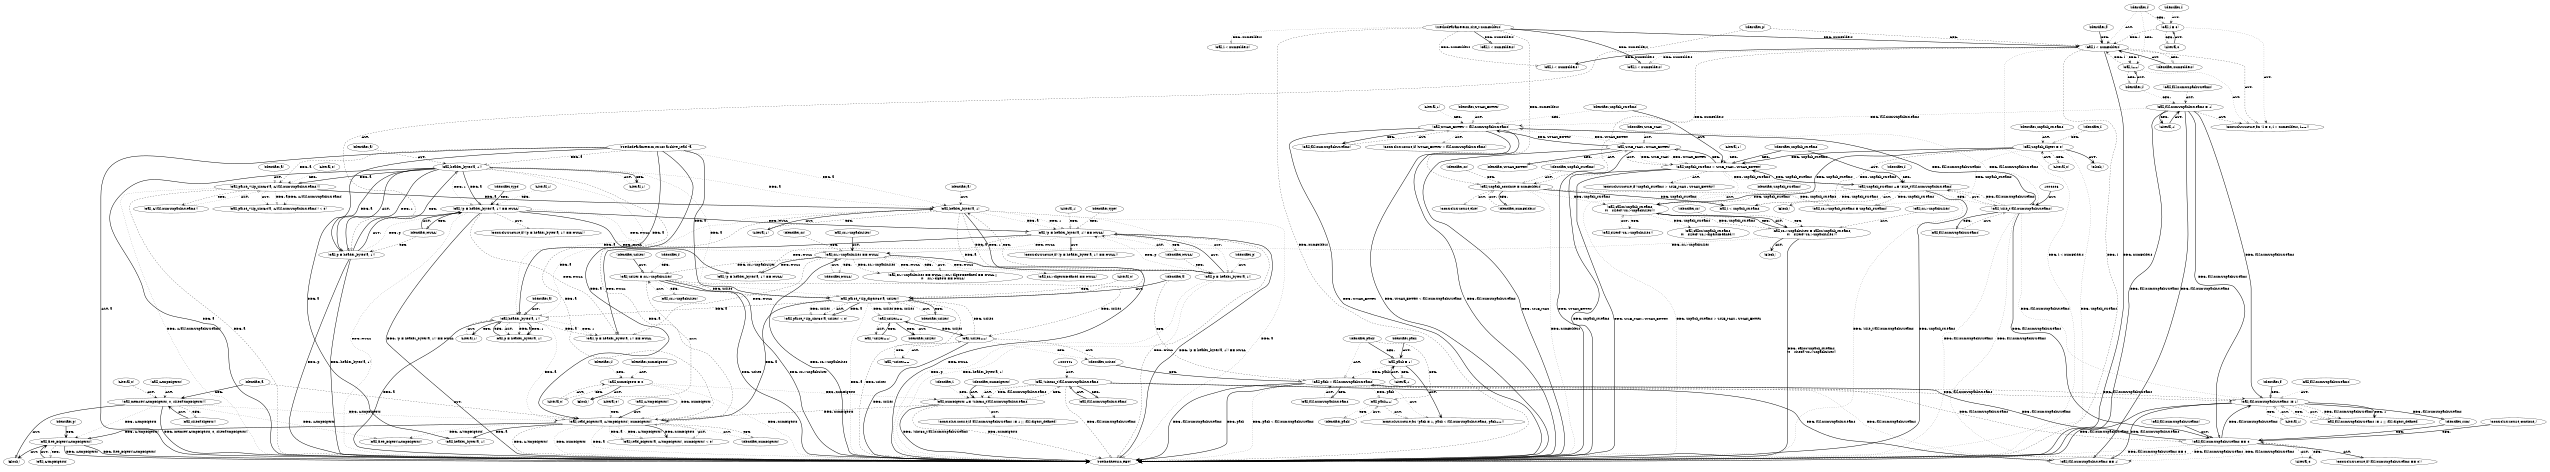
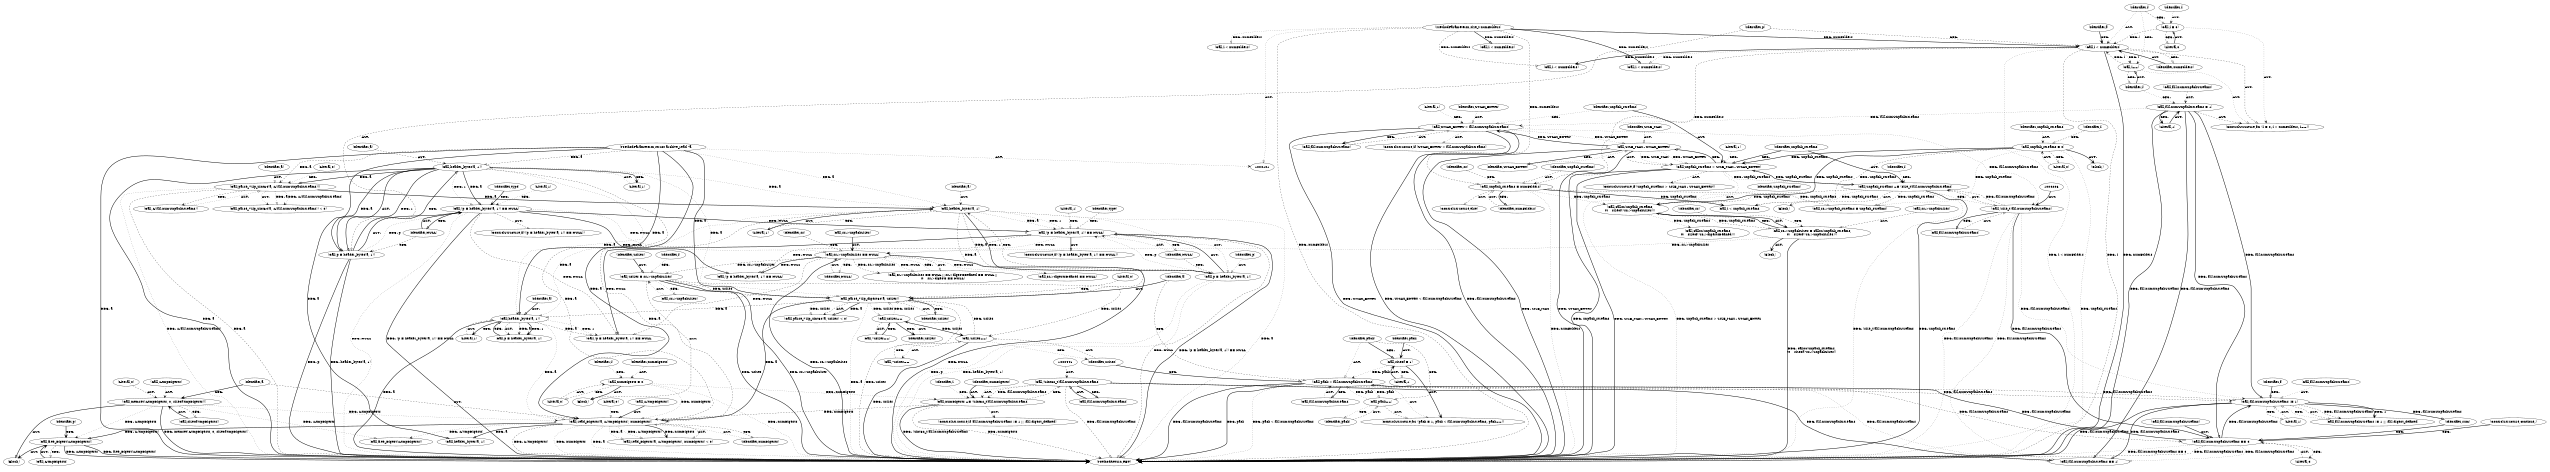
(1792, 138) -> none
(2043, 147) -> (2043, 147)
none -> (1262, 167)
(1780, 180) -> (1780, 180)
(1511, 187) -> (1511, 187)
(1628, 233) -> none
(107, 309) -> (107, 309)
(1400, 362) -> (1400, 362)
none -> (1358, 395)
(1879, 395) -> (1879, 395)
(2304, 416) -> (2304, 416)
(199, 422) -> (199, 422)
(2194, 459) -> (2194, 459)
(2379, 462) -> none
